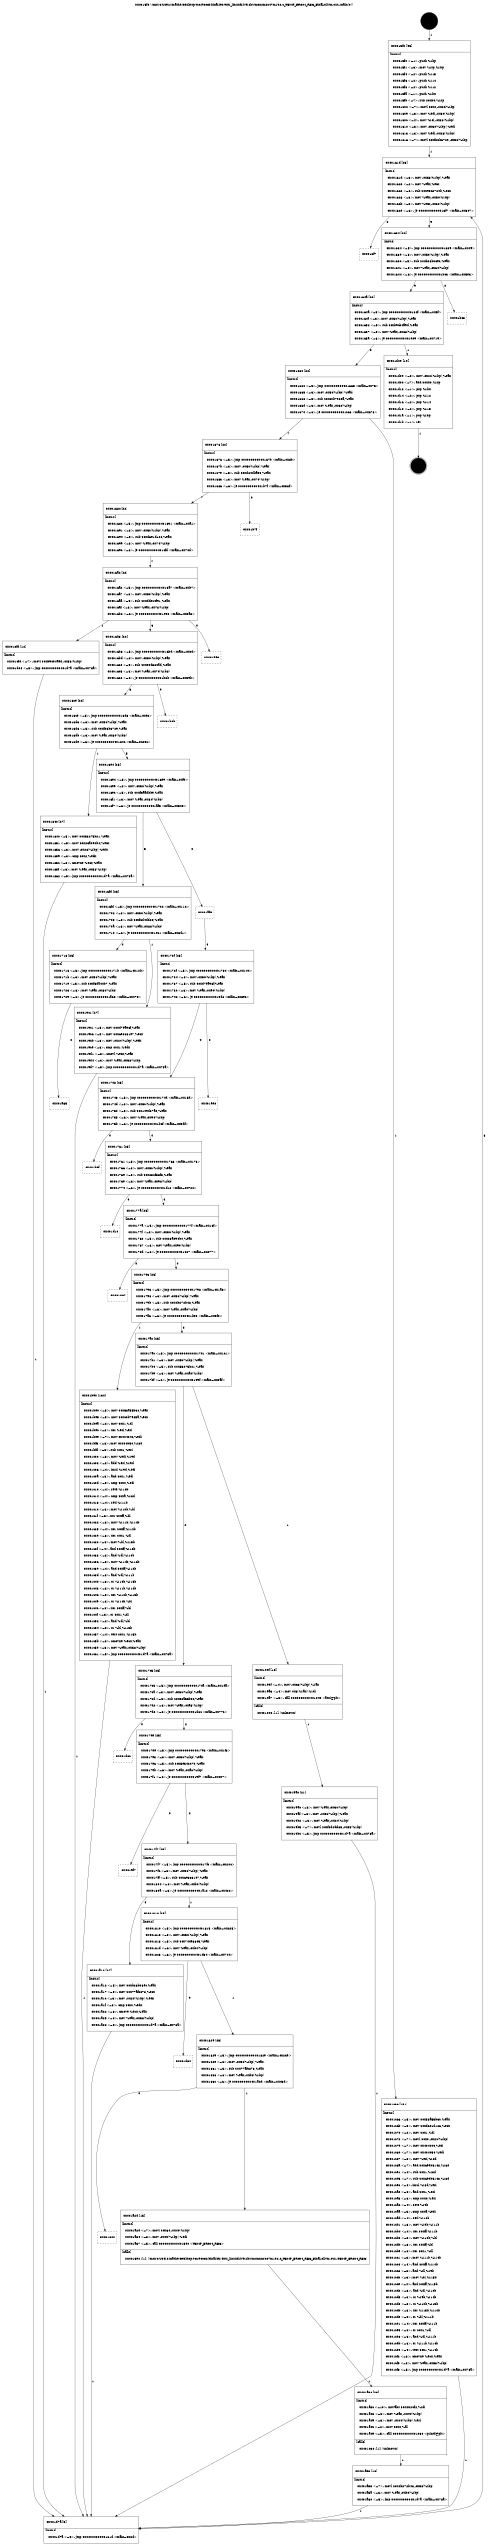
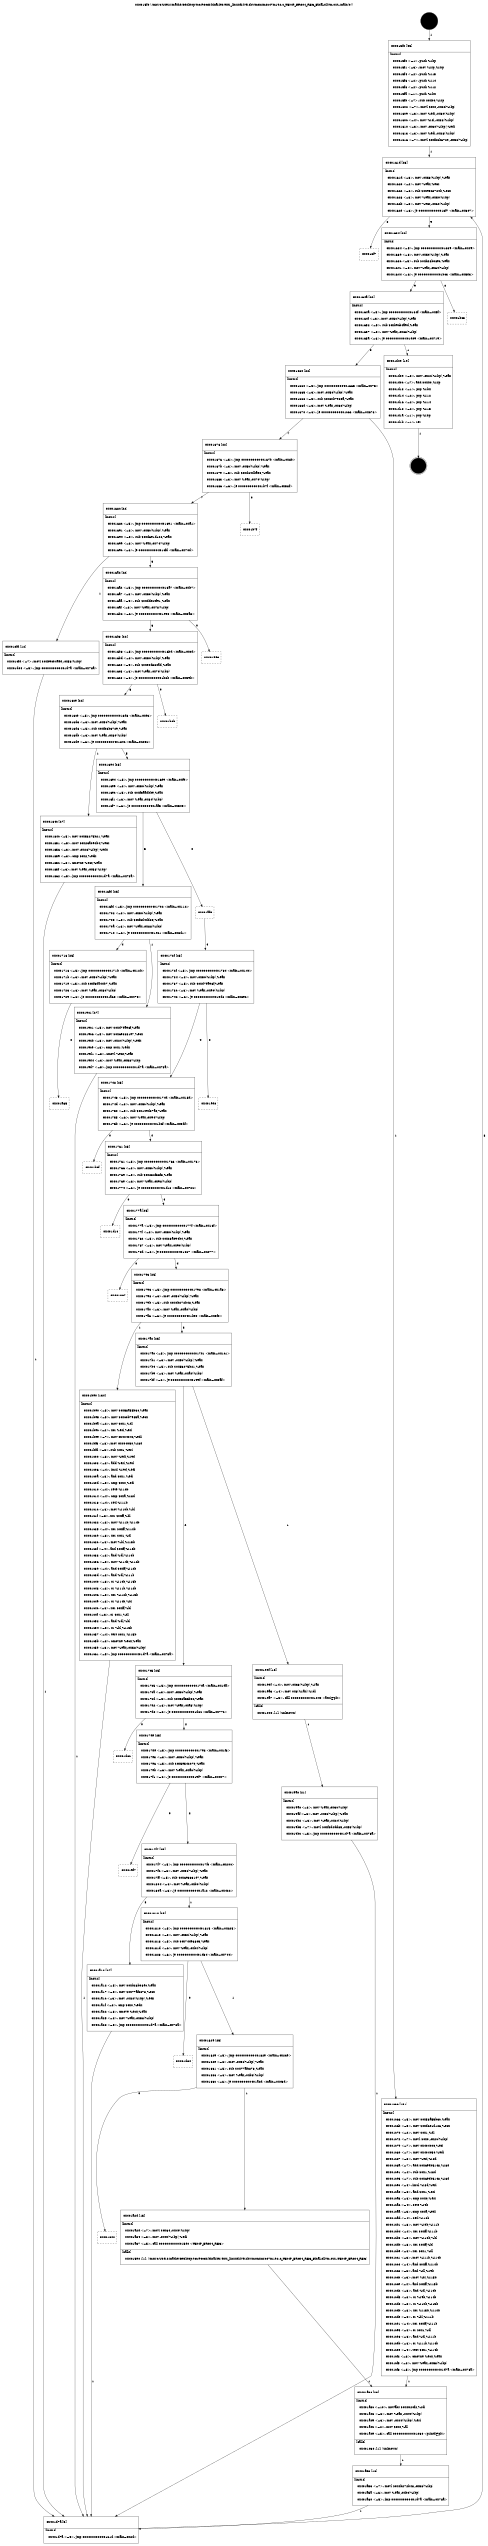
(152, 562) -> (152, 562)
(94, 630) -> (79, 595)
(363, 2517) -> (407, 2380)
